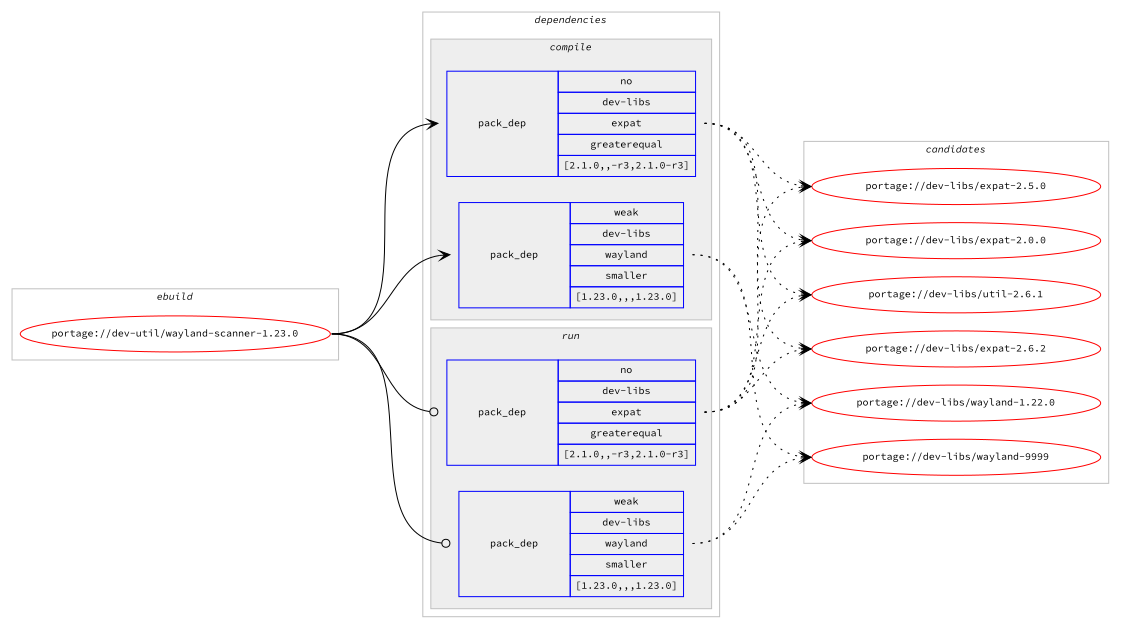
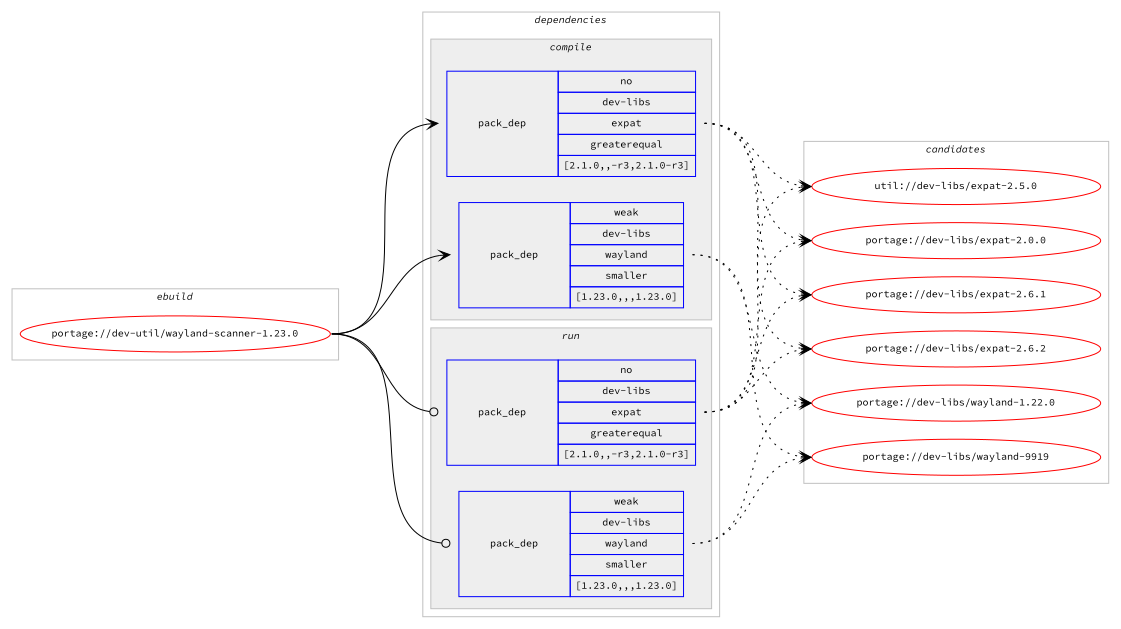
(956, 187) -> (956, 187)
(956, 295) -> (956, 295)
(956, 457) -> (956, 457)
